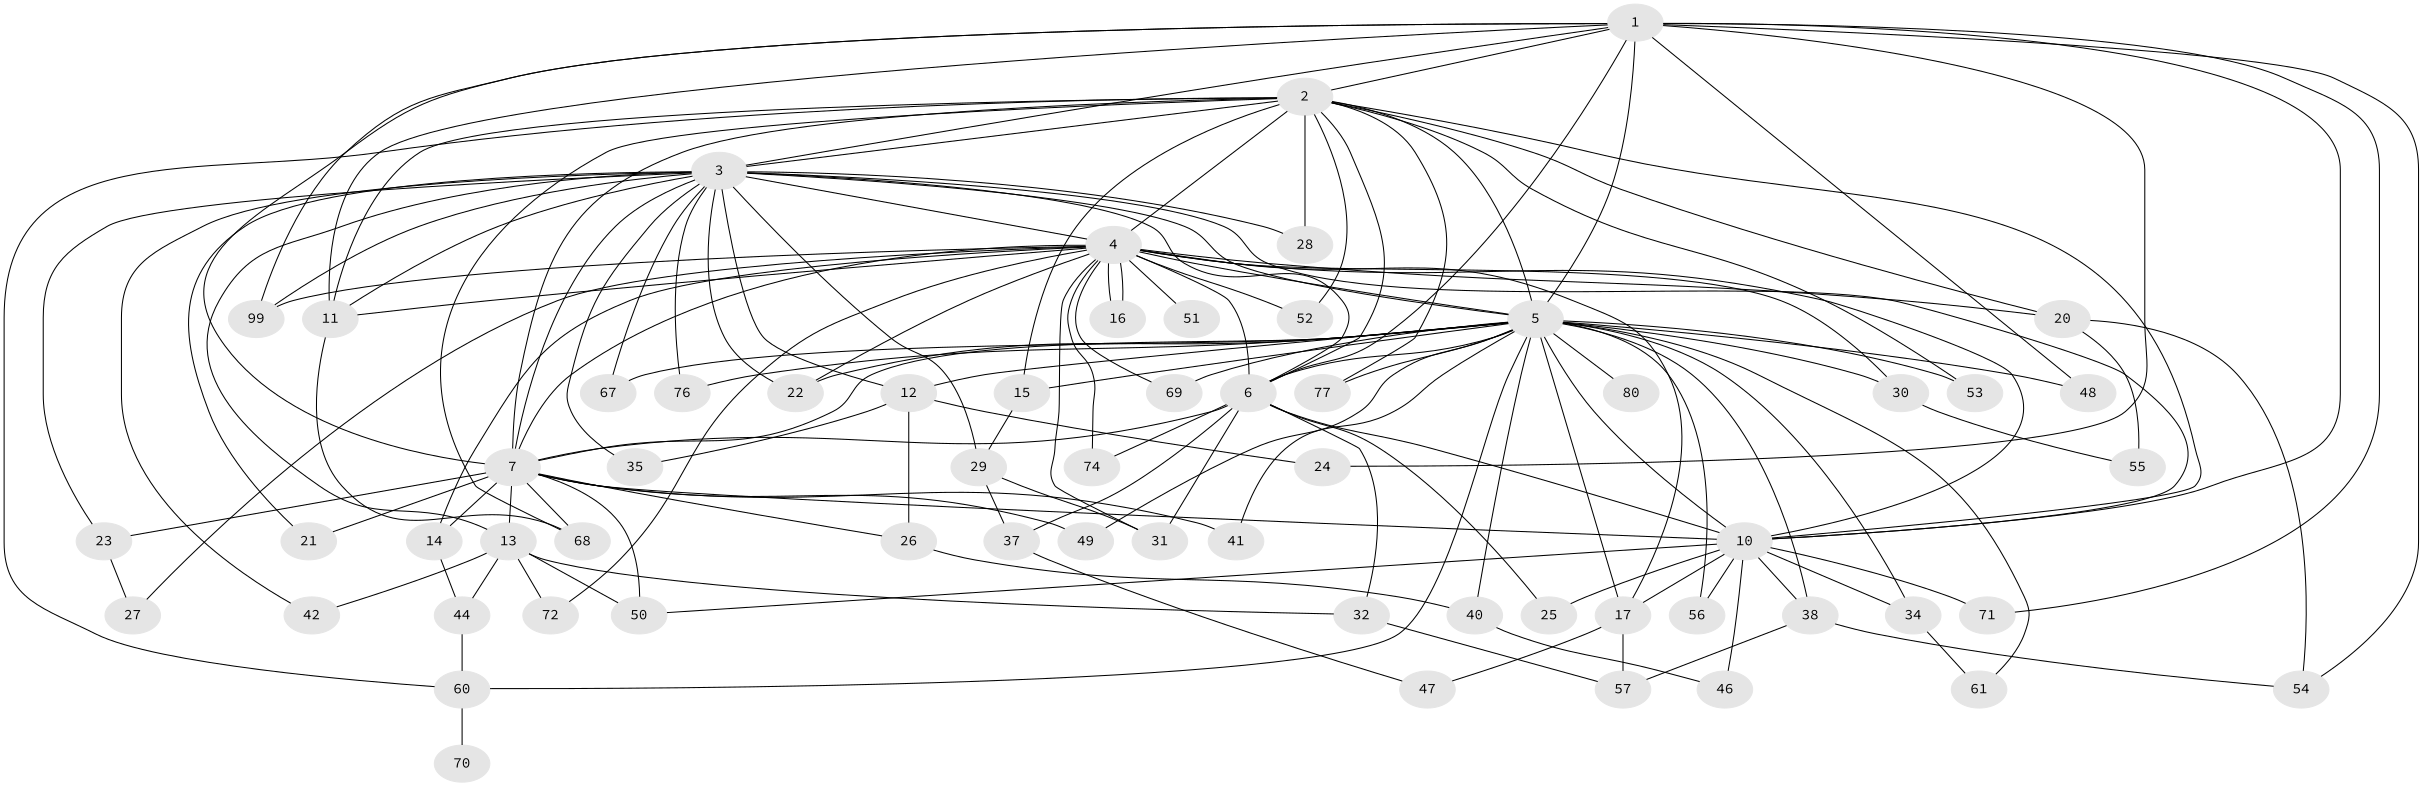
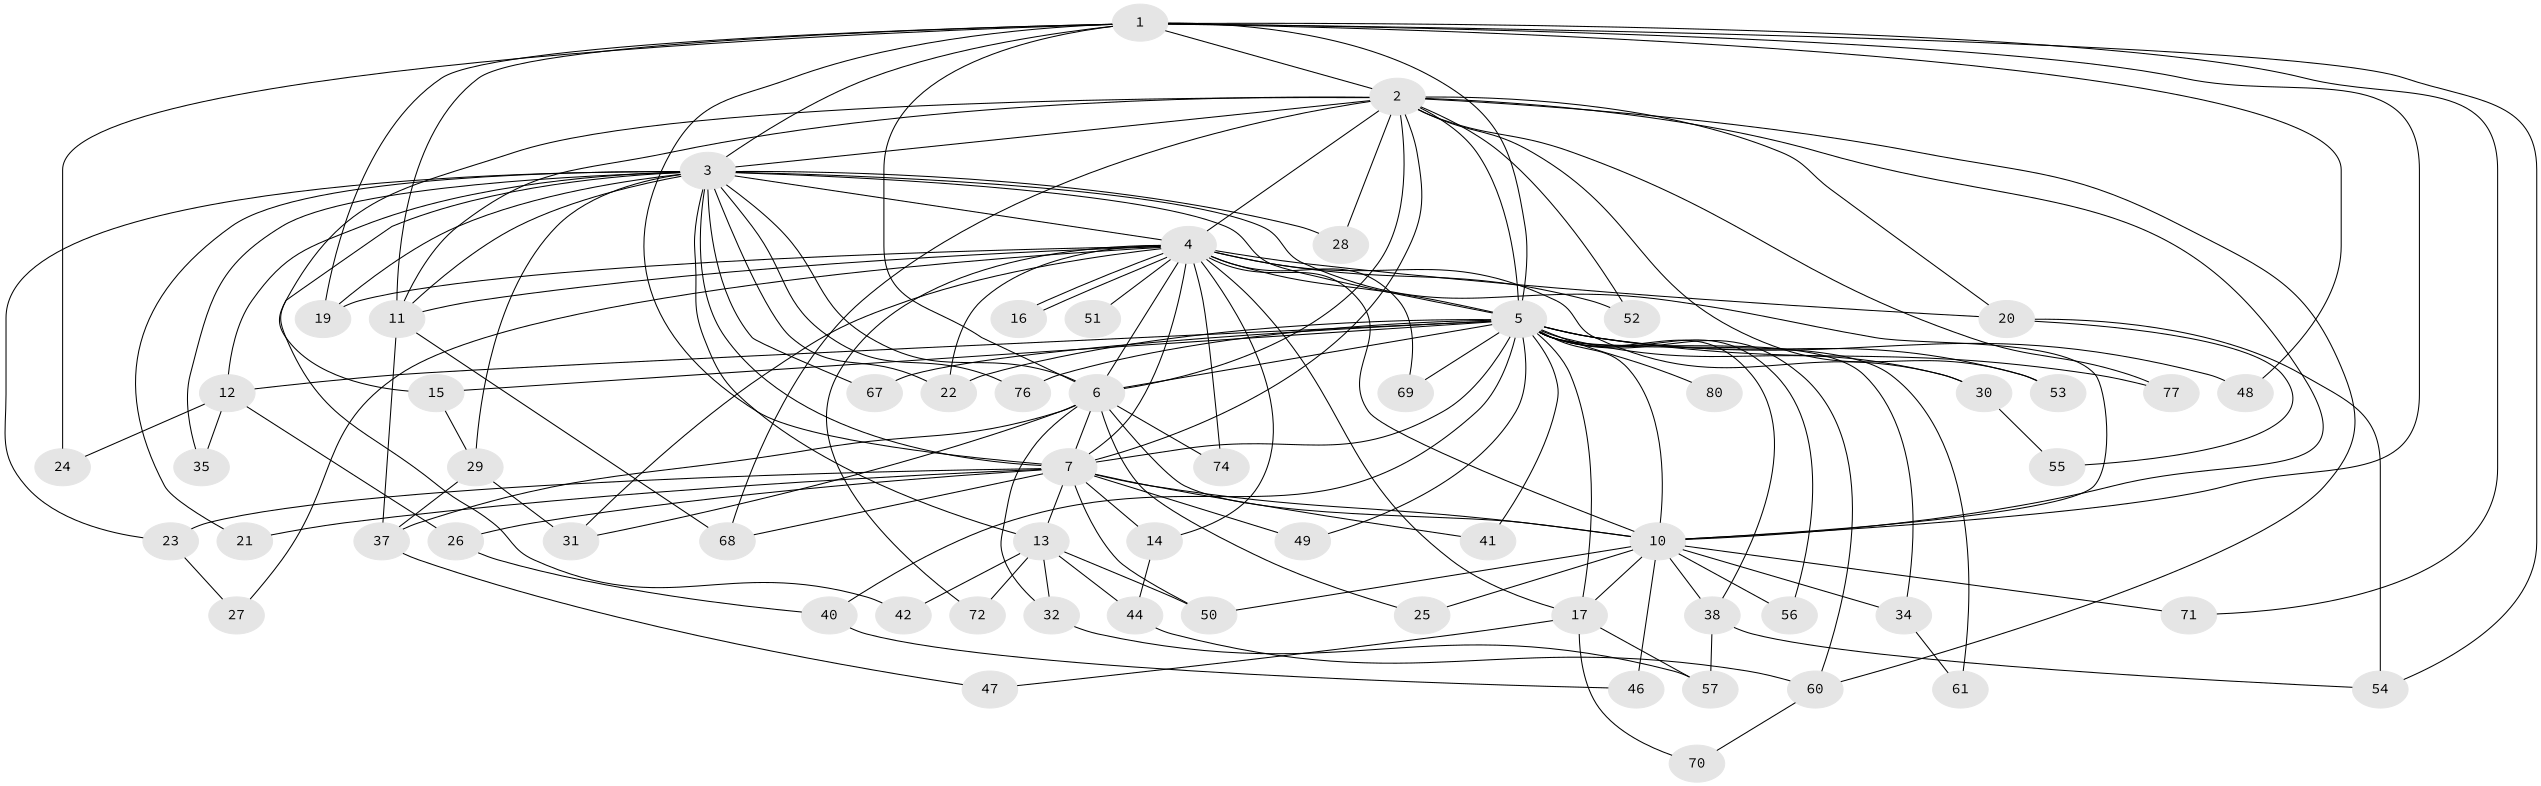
(256, 319) -> (323, 319)
none -> (389, 430)
none -> (1602, 712)
